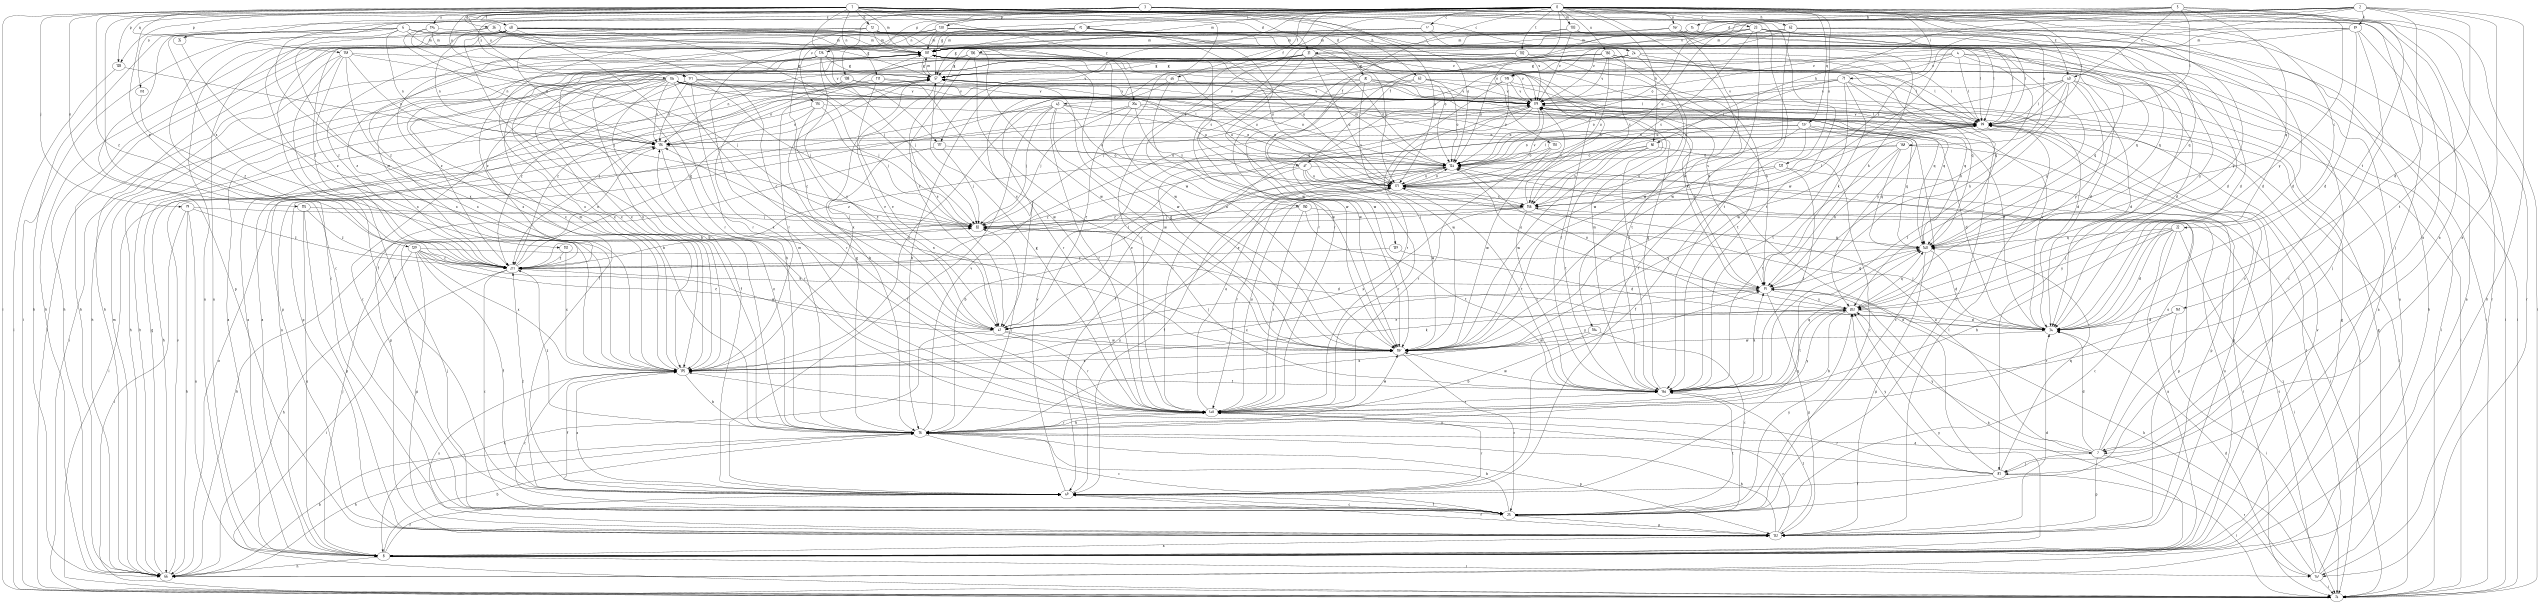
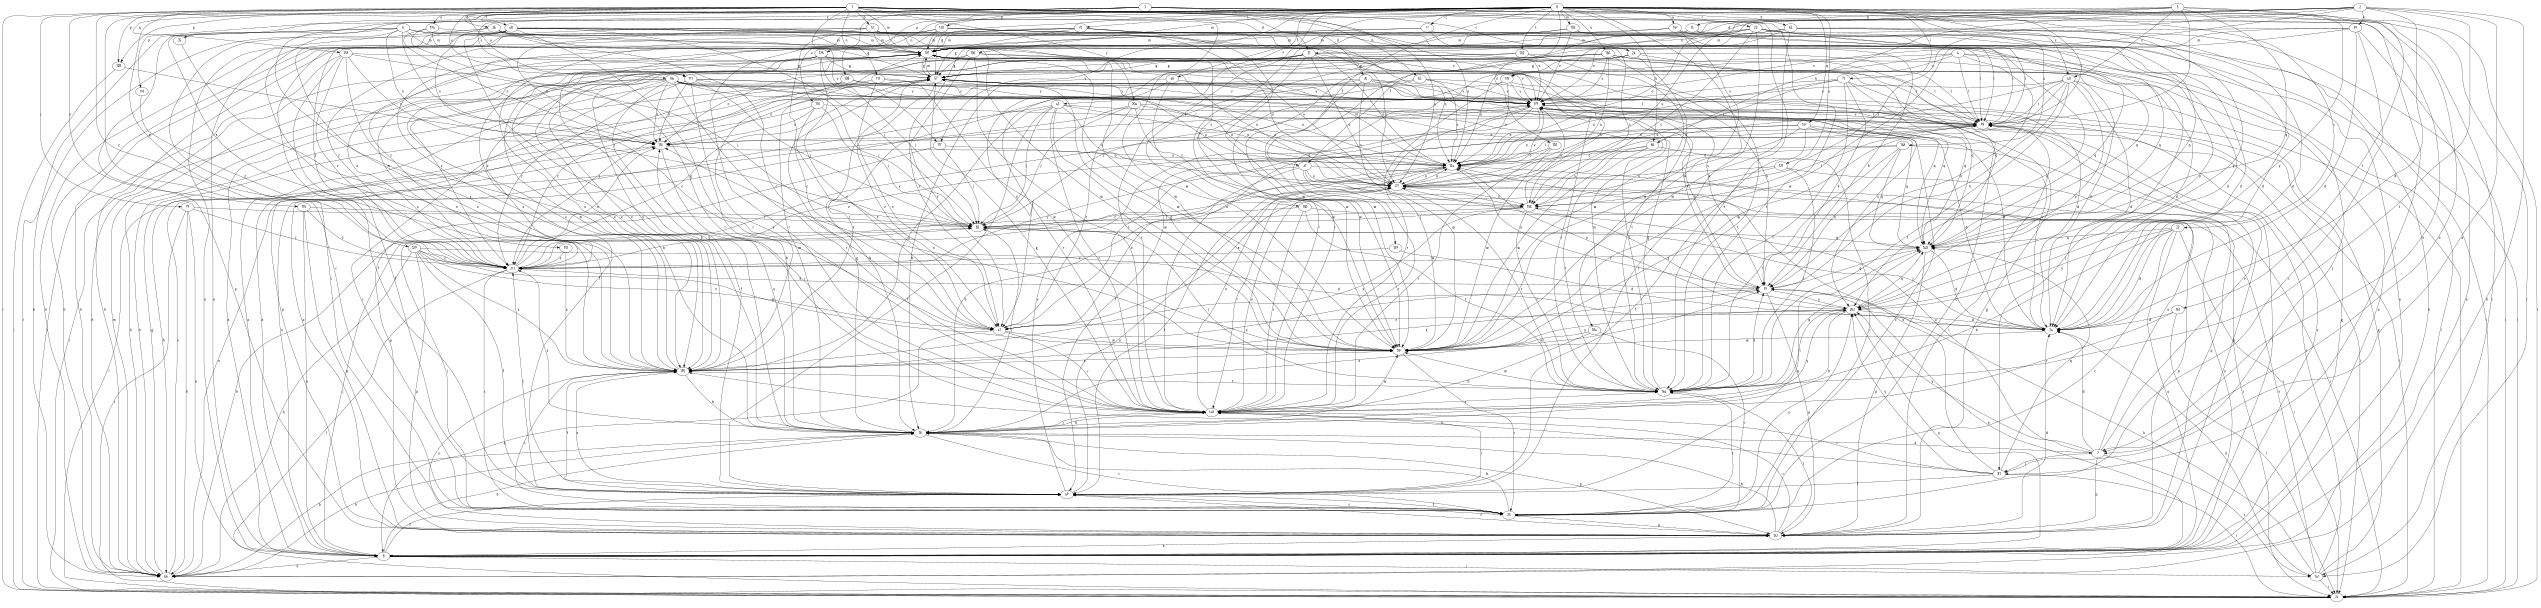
none -> (1771, 102)
(1114, 180) -> (1016, 163)
none -> (680, 190)
